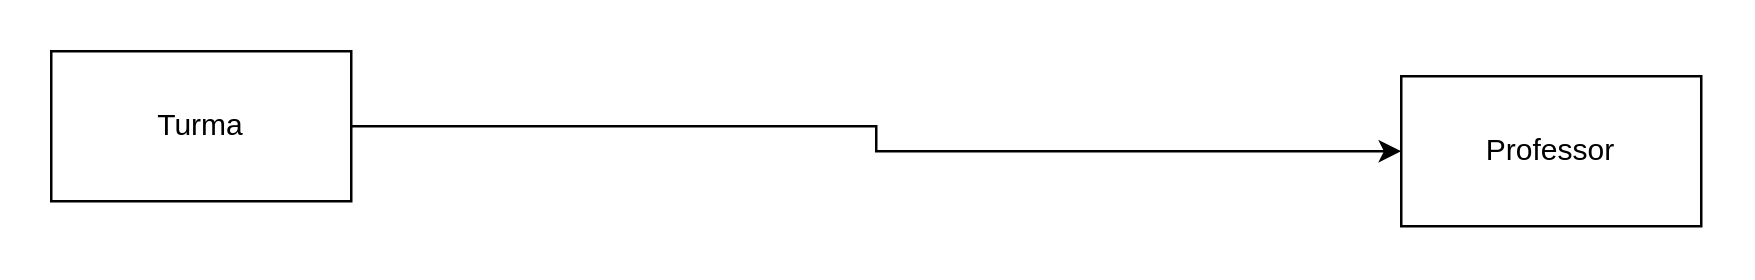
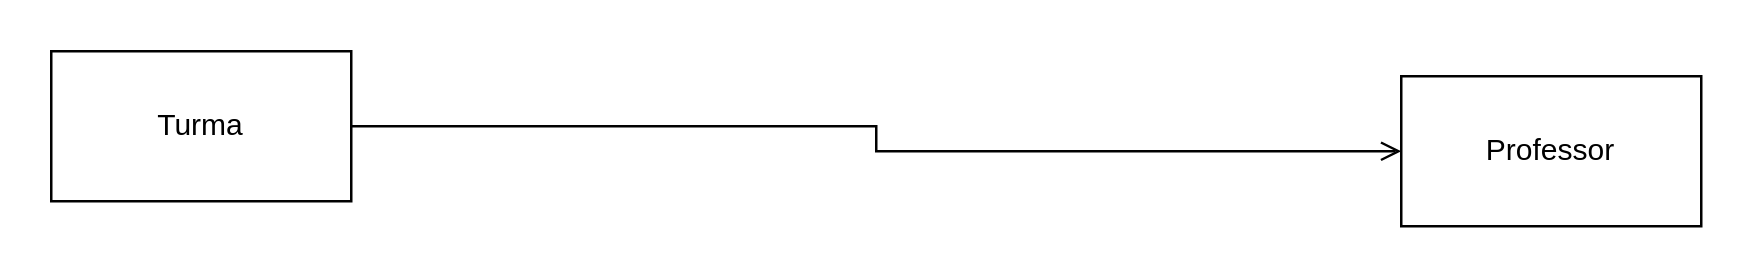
(1383, 151) -> (1387, 151)
